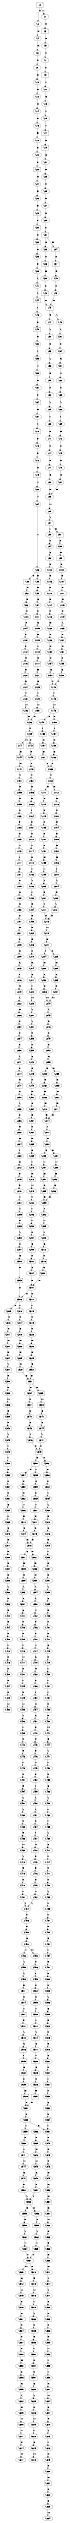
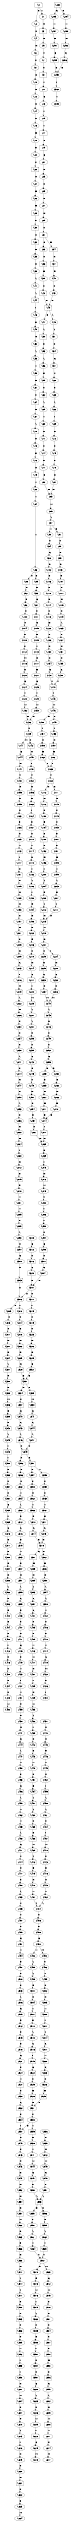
(47, 1138) -> (44, 1138)
(44, 1232) -> none
(35, 1710) -> none
